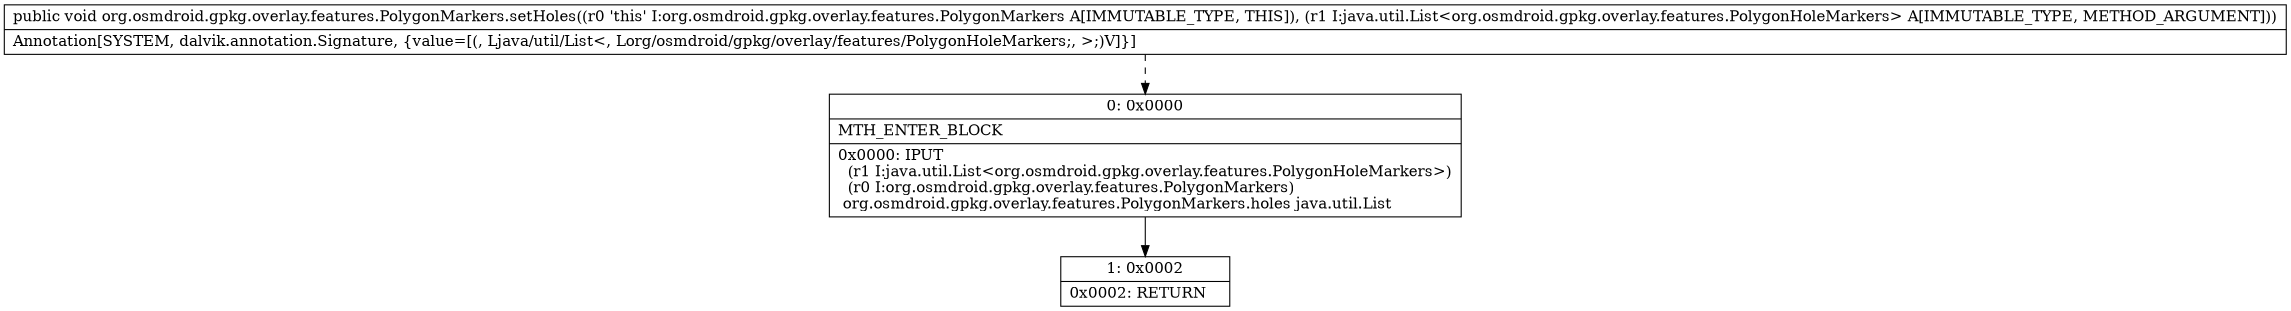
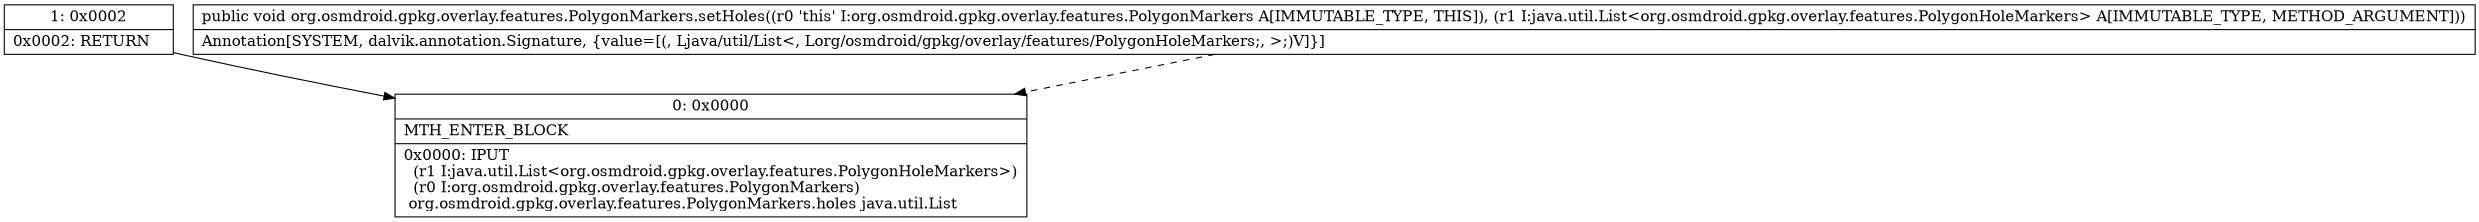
(1145, 231) -> (279, 75)
